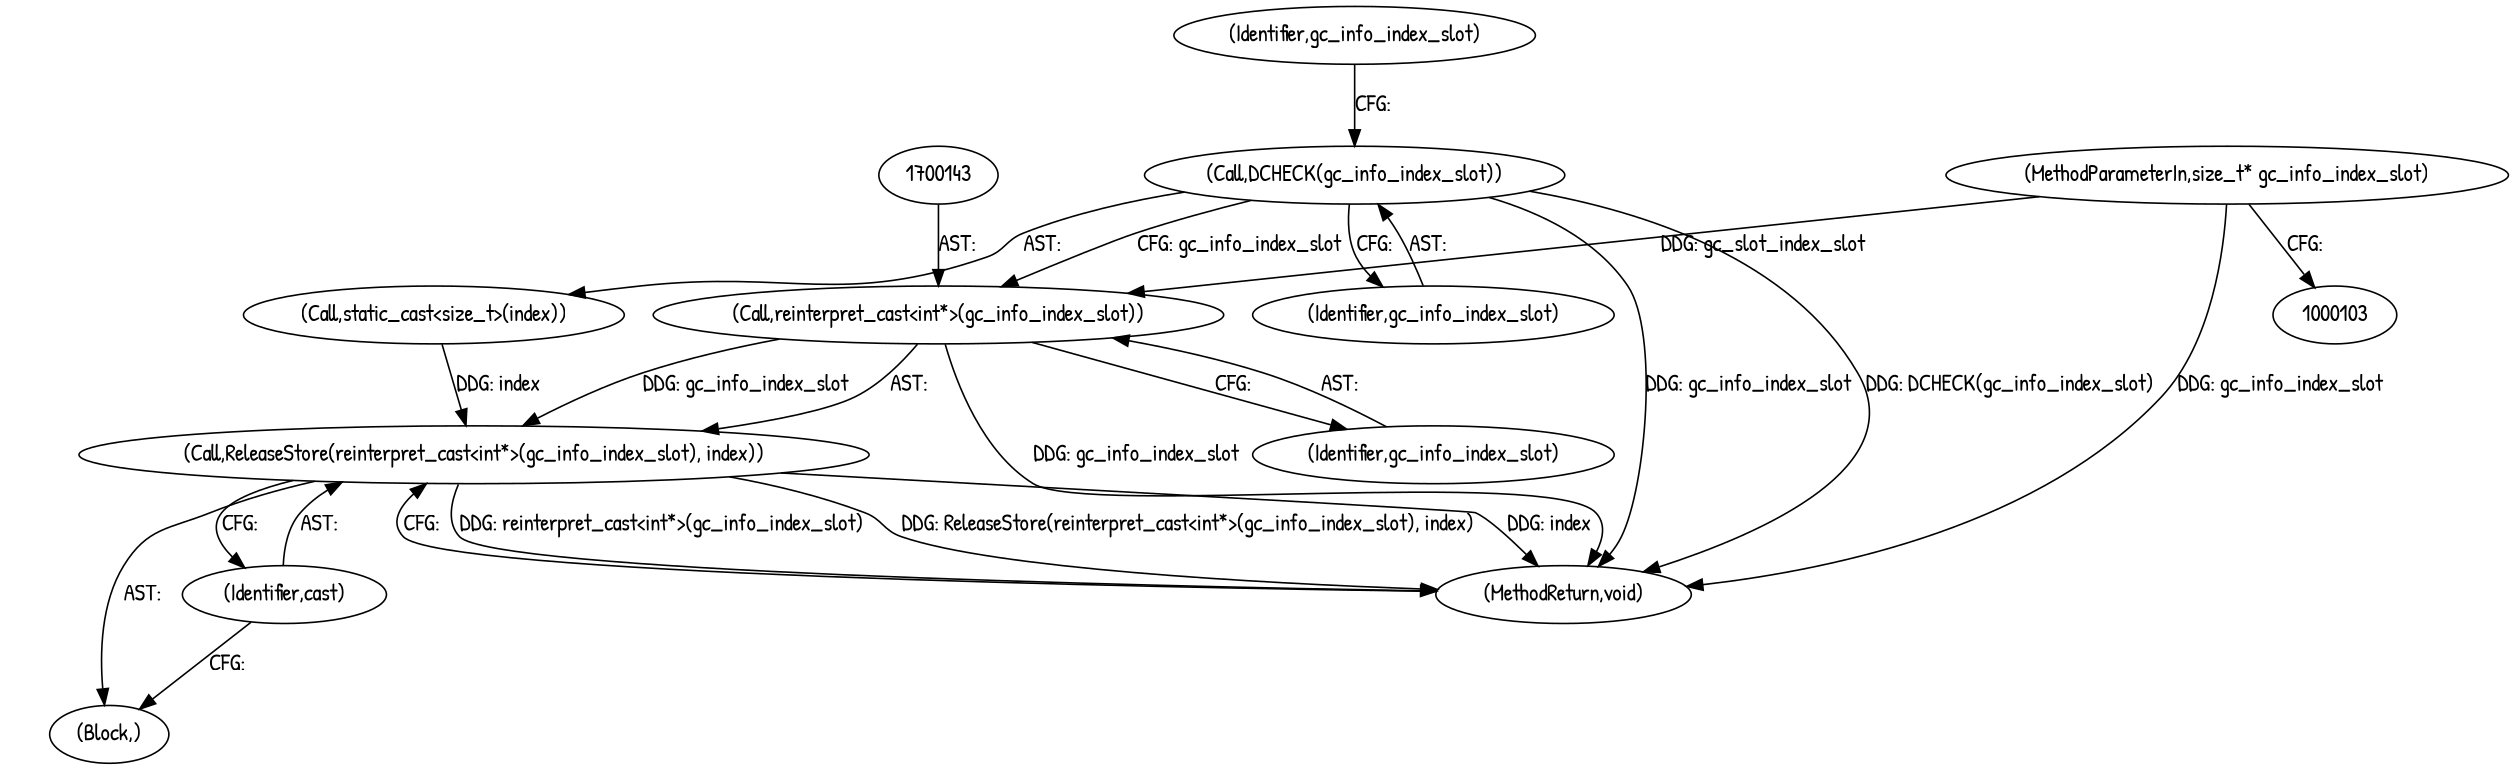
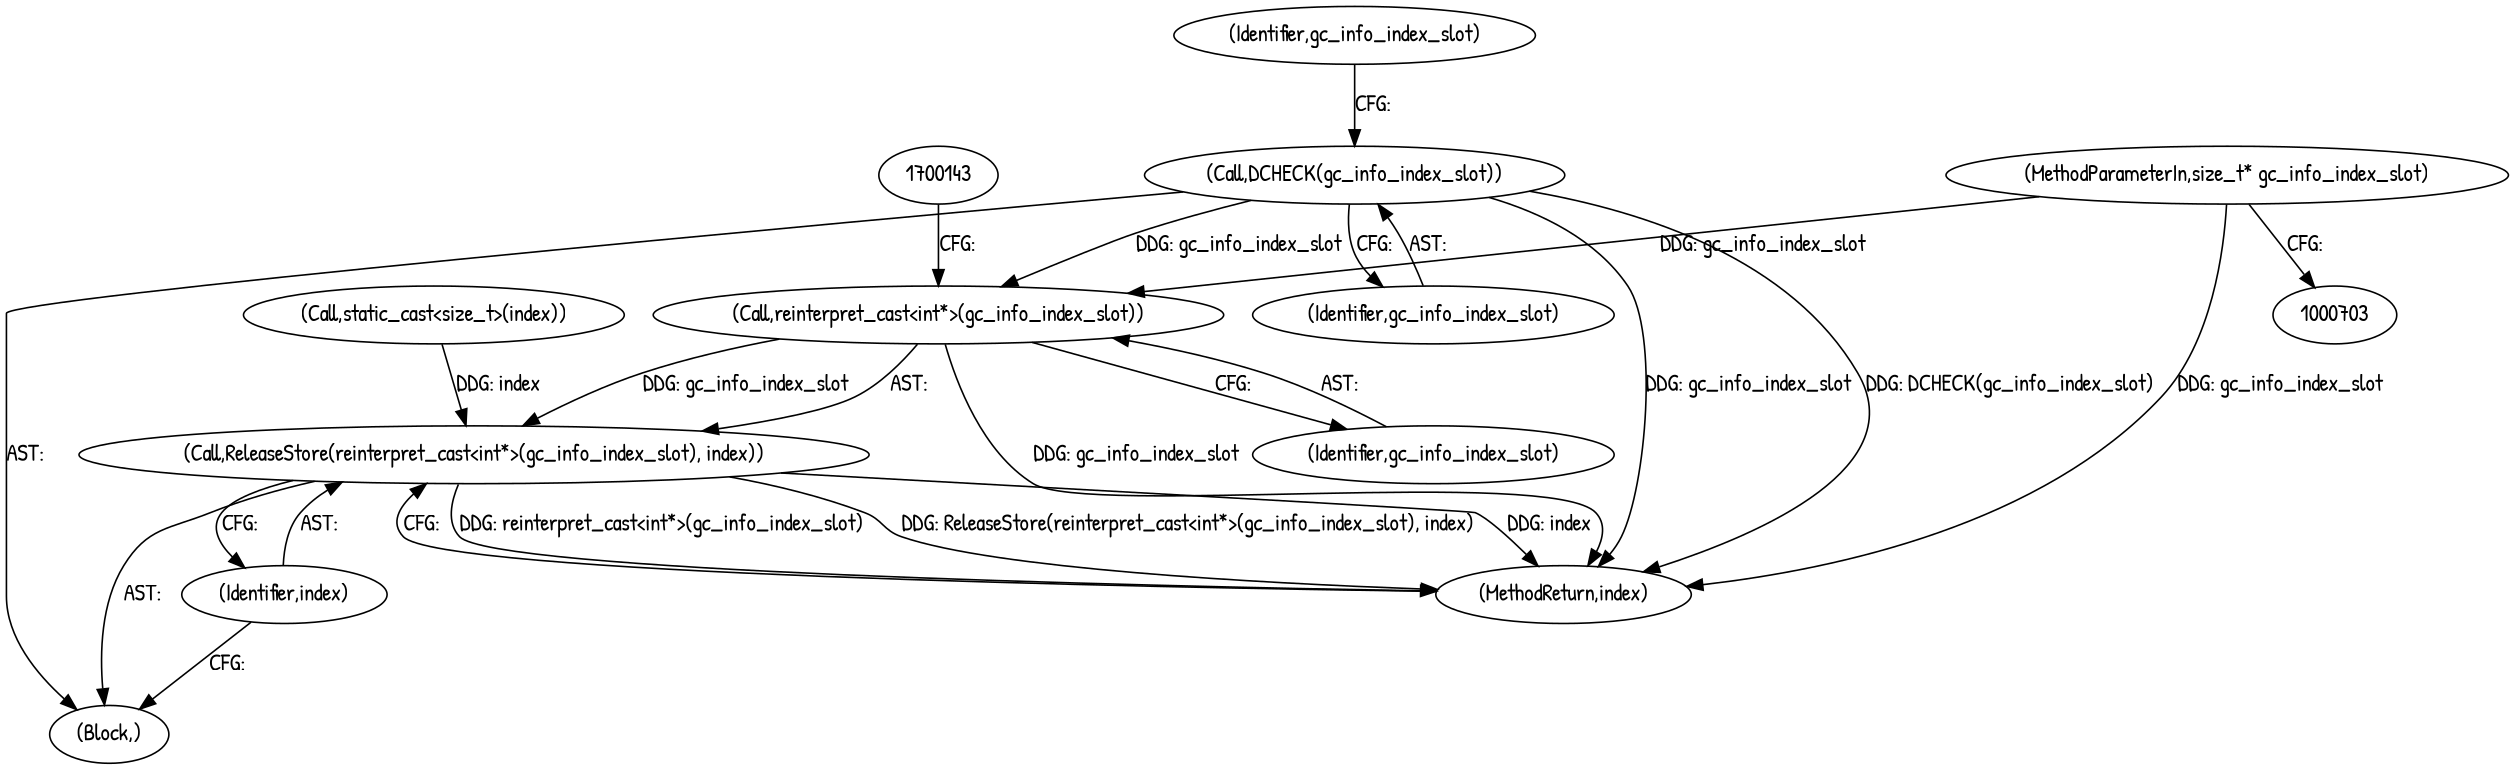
(960, 245) -> (960, 245)
(1239, 245) -> (1239, 245)
(1763, 245) -> (1763, 245)
(892, 280) -> (393, 266)
(2335, 315) -> (2335, 315)
(284, 595) -> (284, 595)
(1564, 595) -> (1564, 595)
